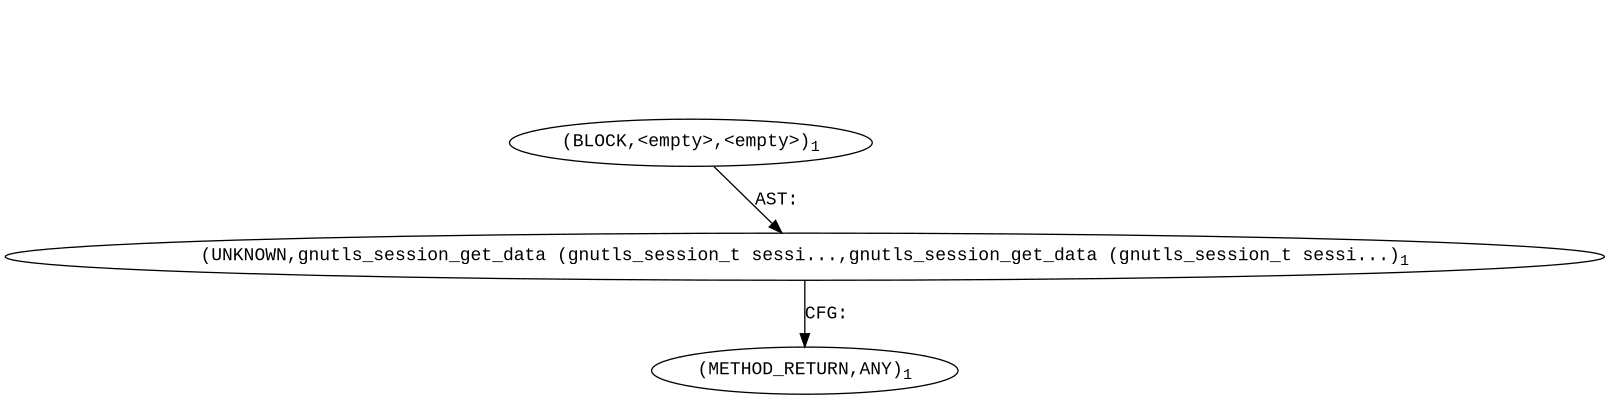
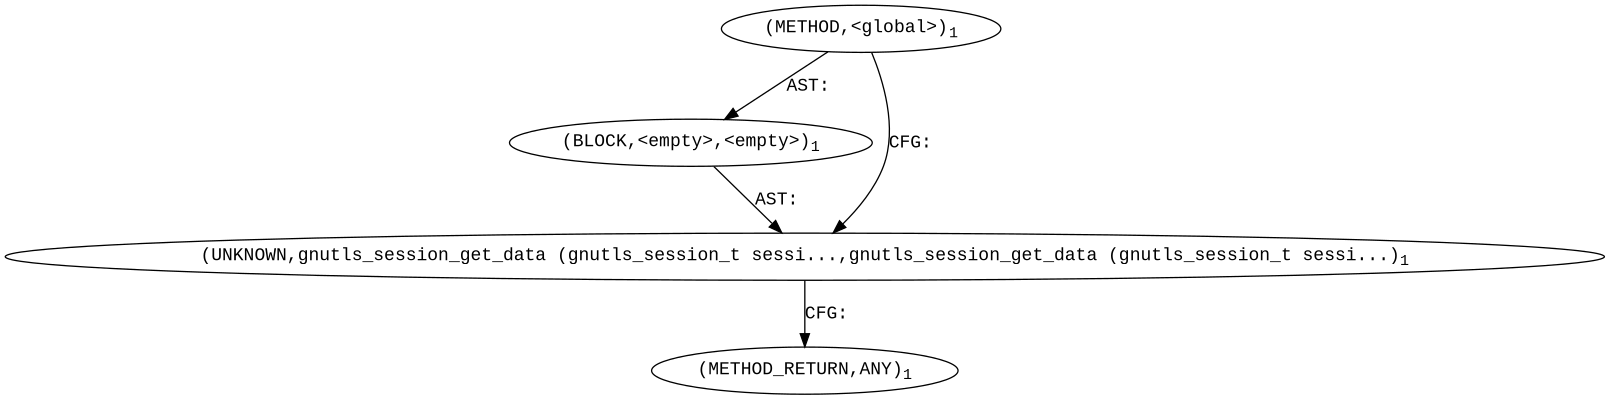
none -> (861, 29)
